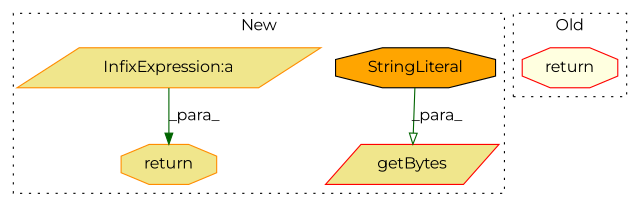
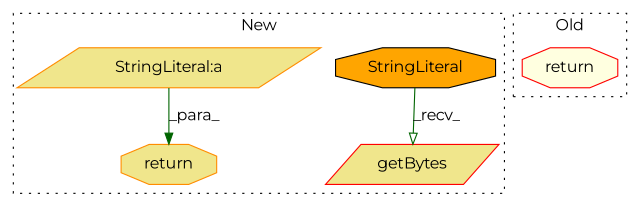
(169, 68) -> (169, 68)
(437, 116) -> (437, 116)
